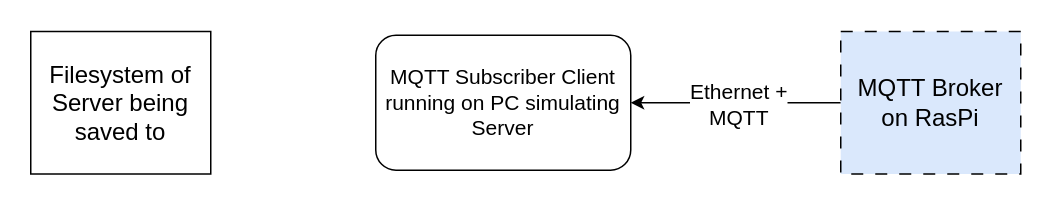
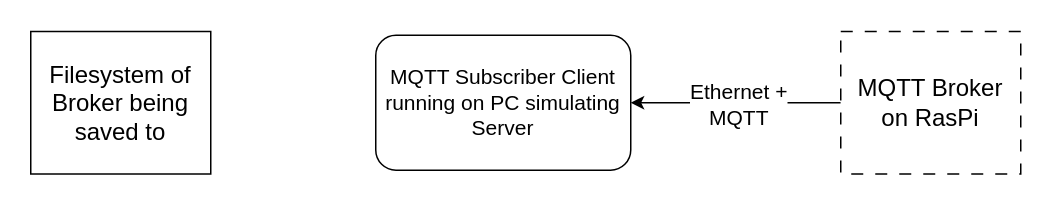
(121, 103) -> (121, 103)
(931, 103) -> (931, 103)
